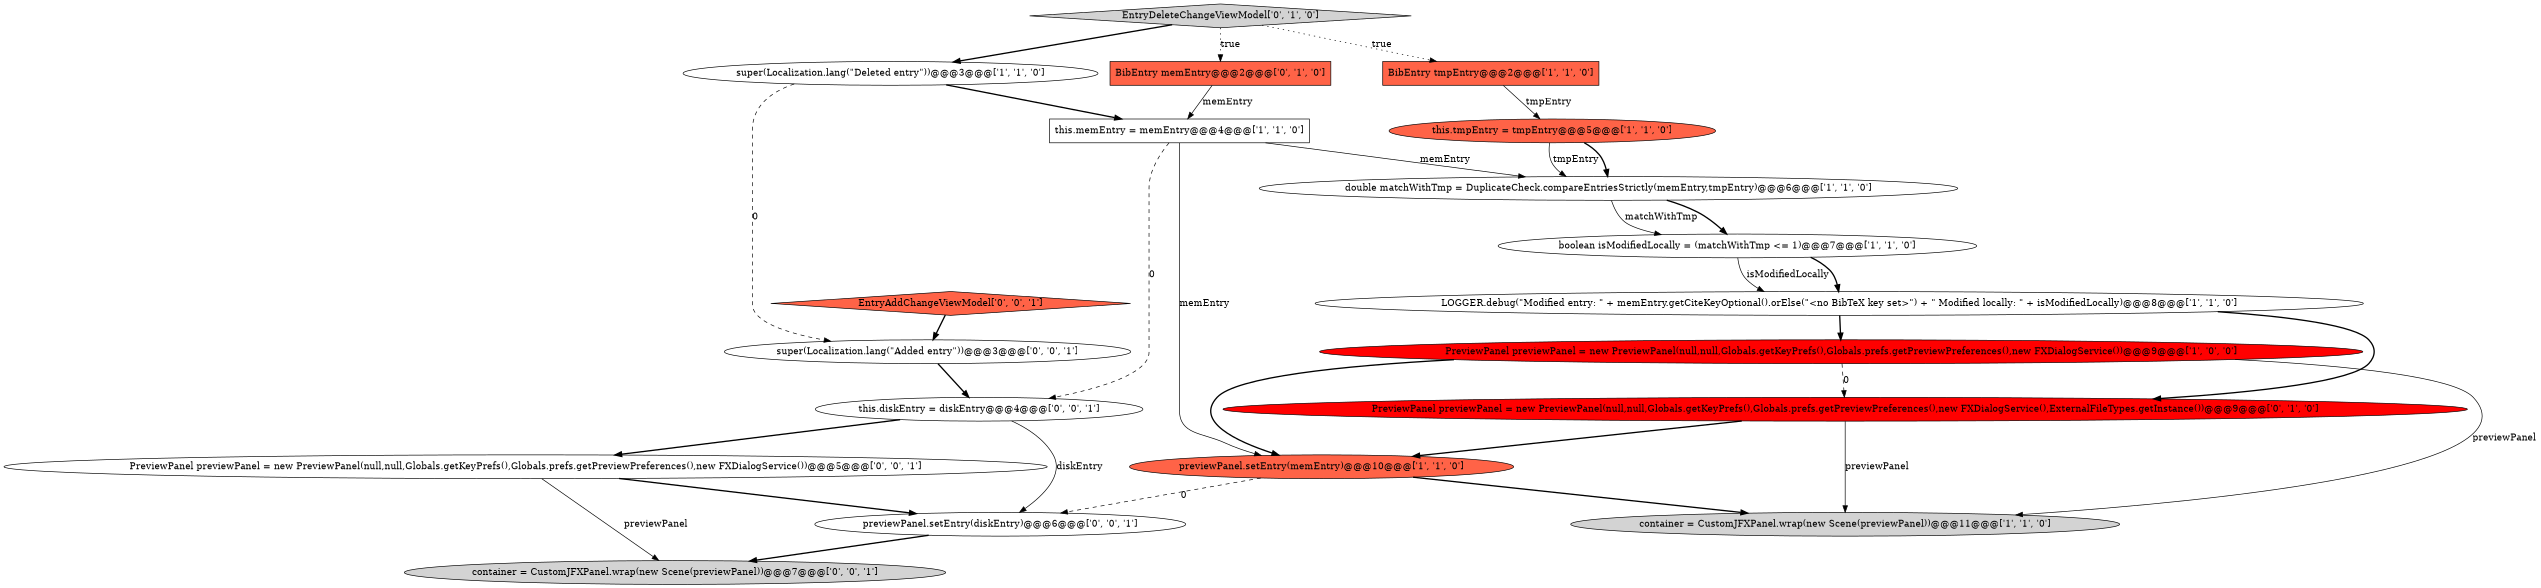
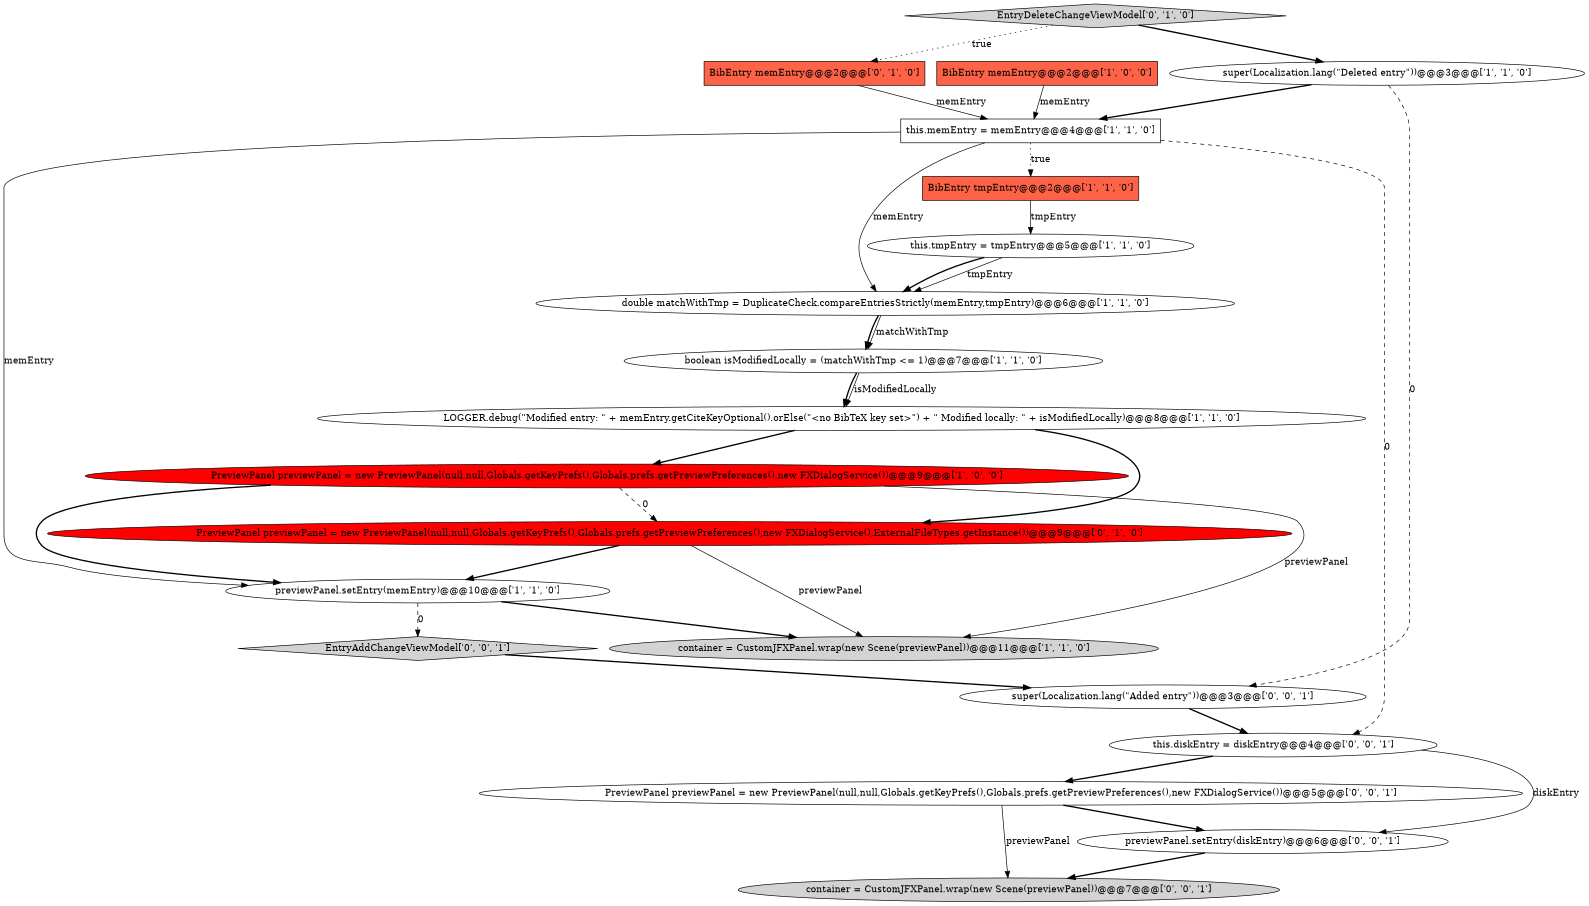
(1346, 43) -> (1031, 156)
none -> (1047, 73)
(1552, 131) -> (1031, 246)
(951, 303) -> (418, 649)
(1322, 467) -> (418, 591)
(1164, 495) -> (418, 616)
